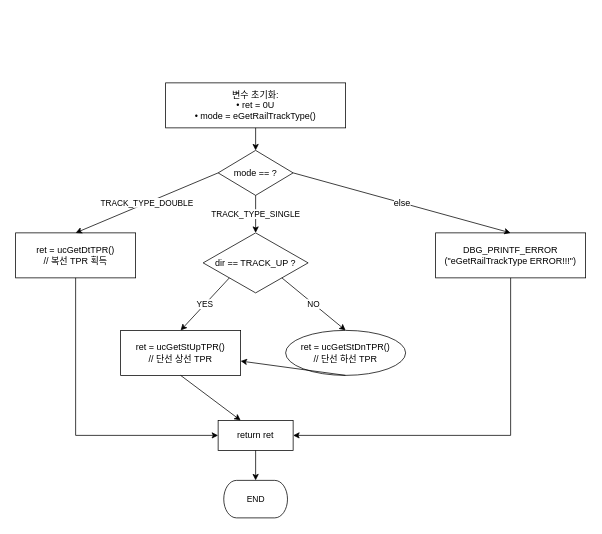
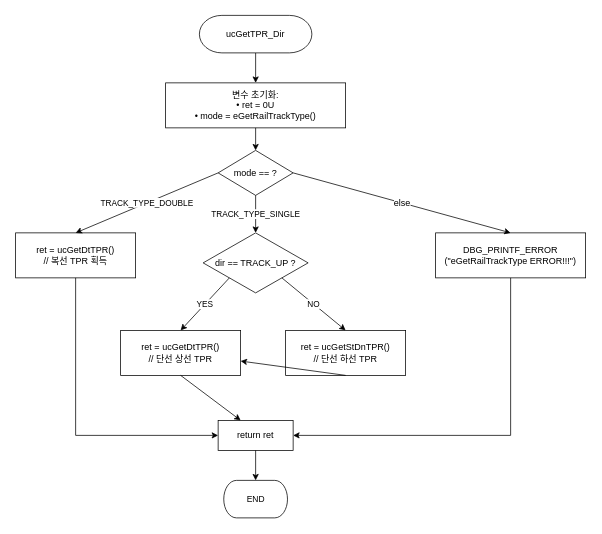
none -> (255, 34)
none -> (255, 65)
(180, 353) -> (180, 353)
(345, 353) -> (345, 353)
